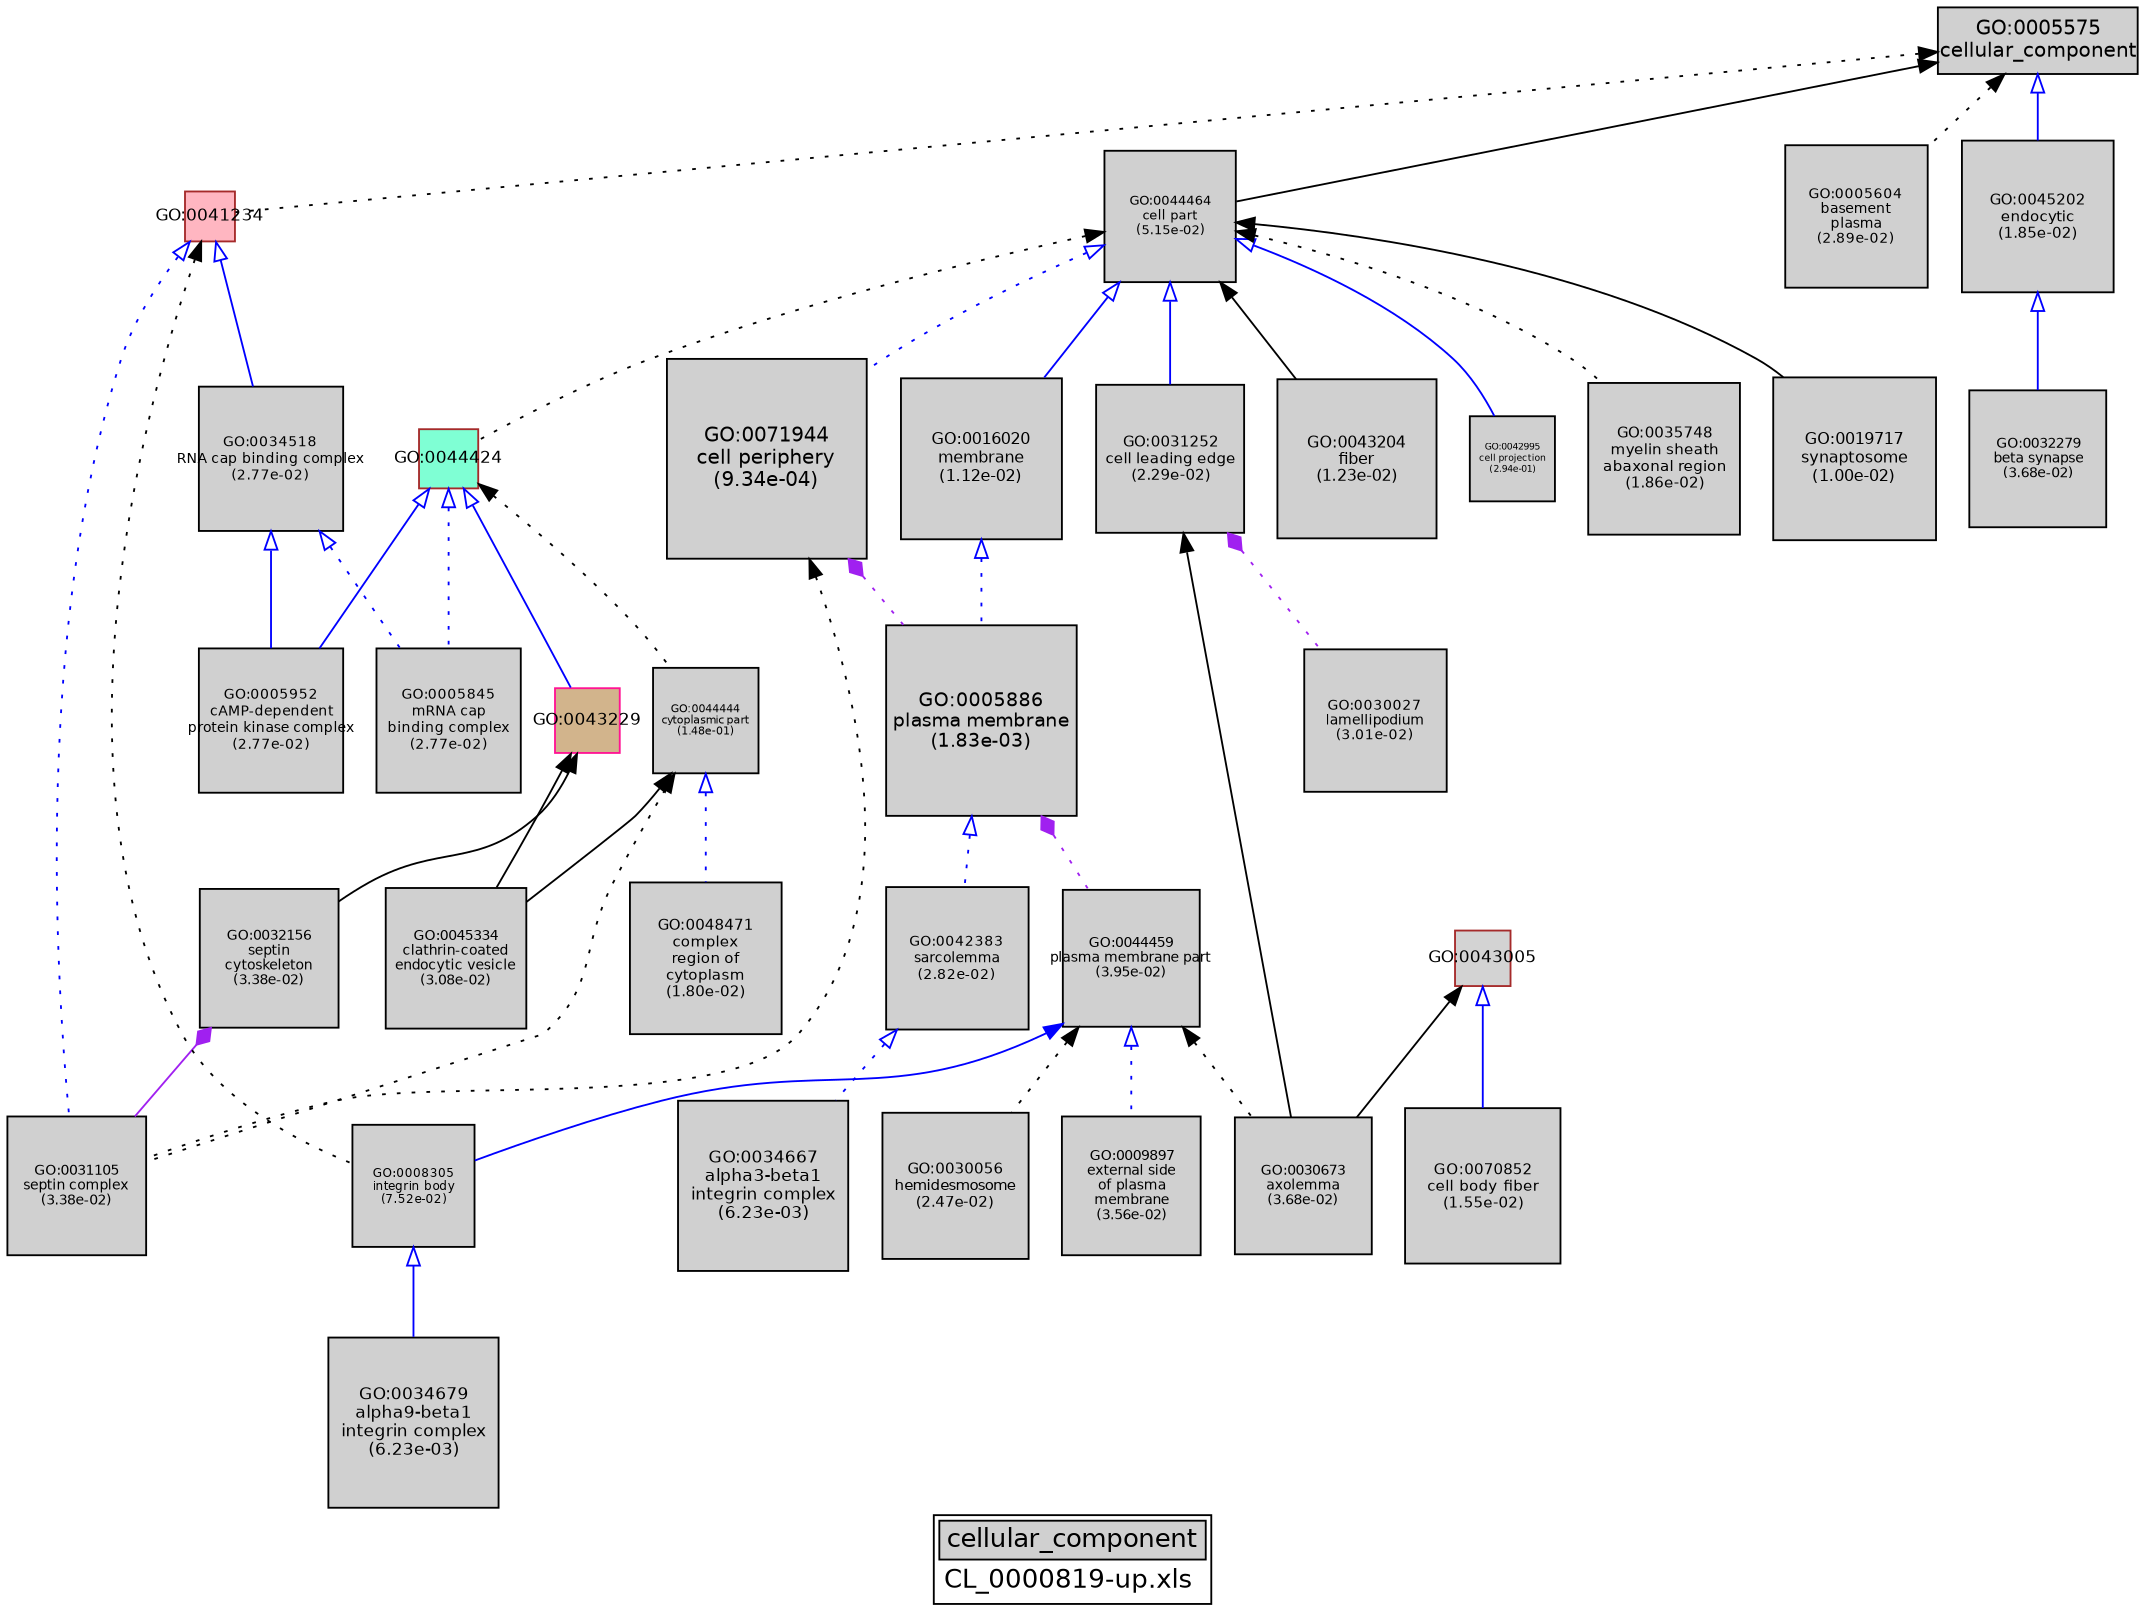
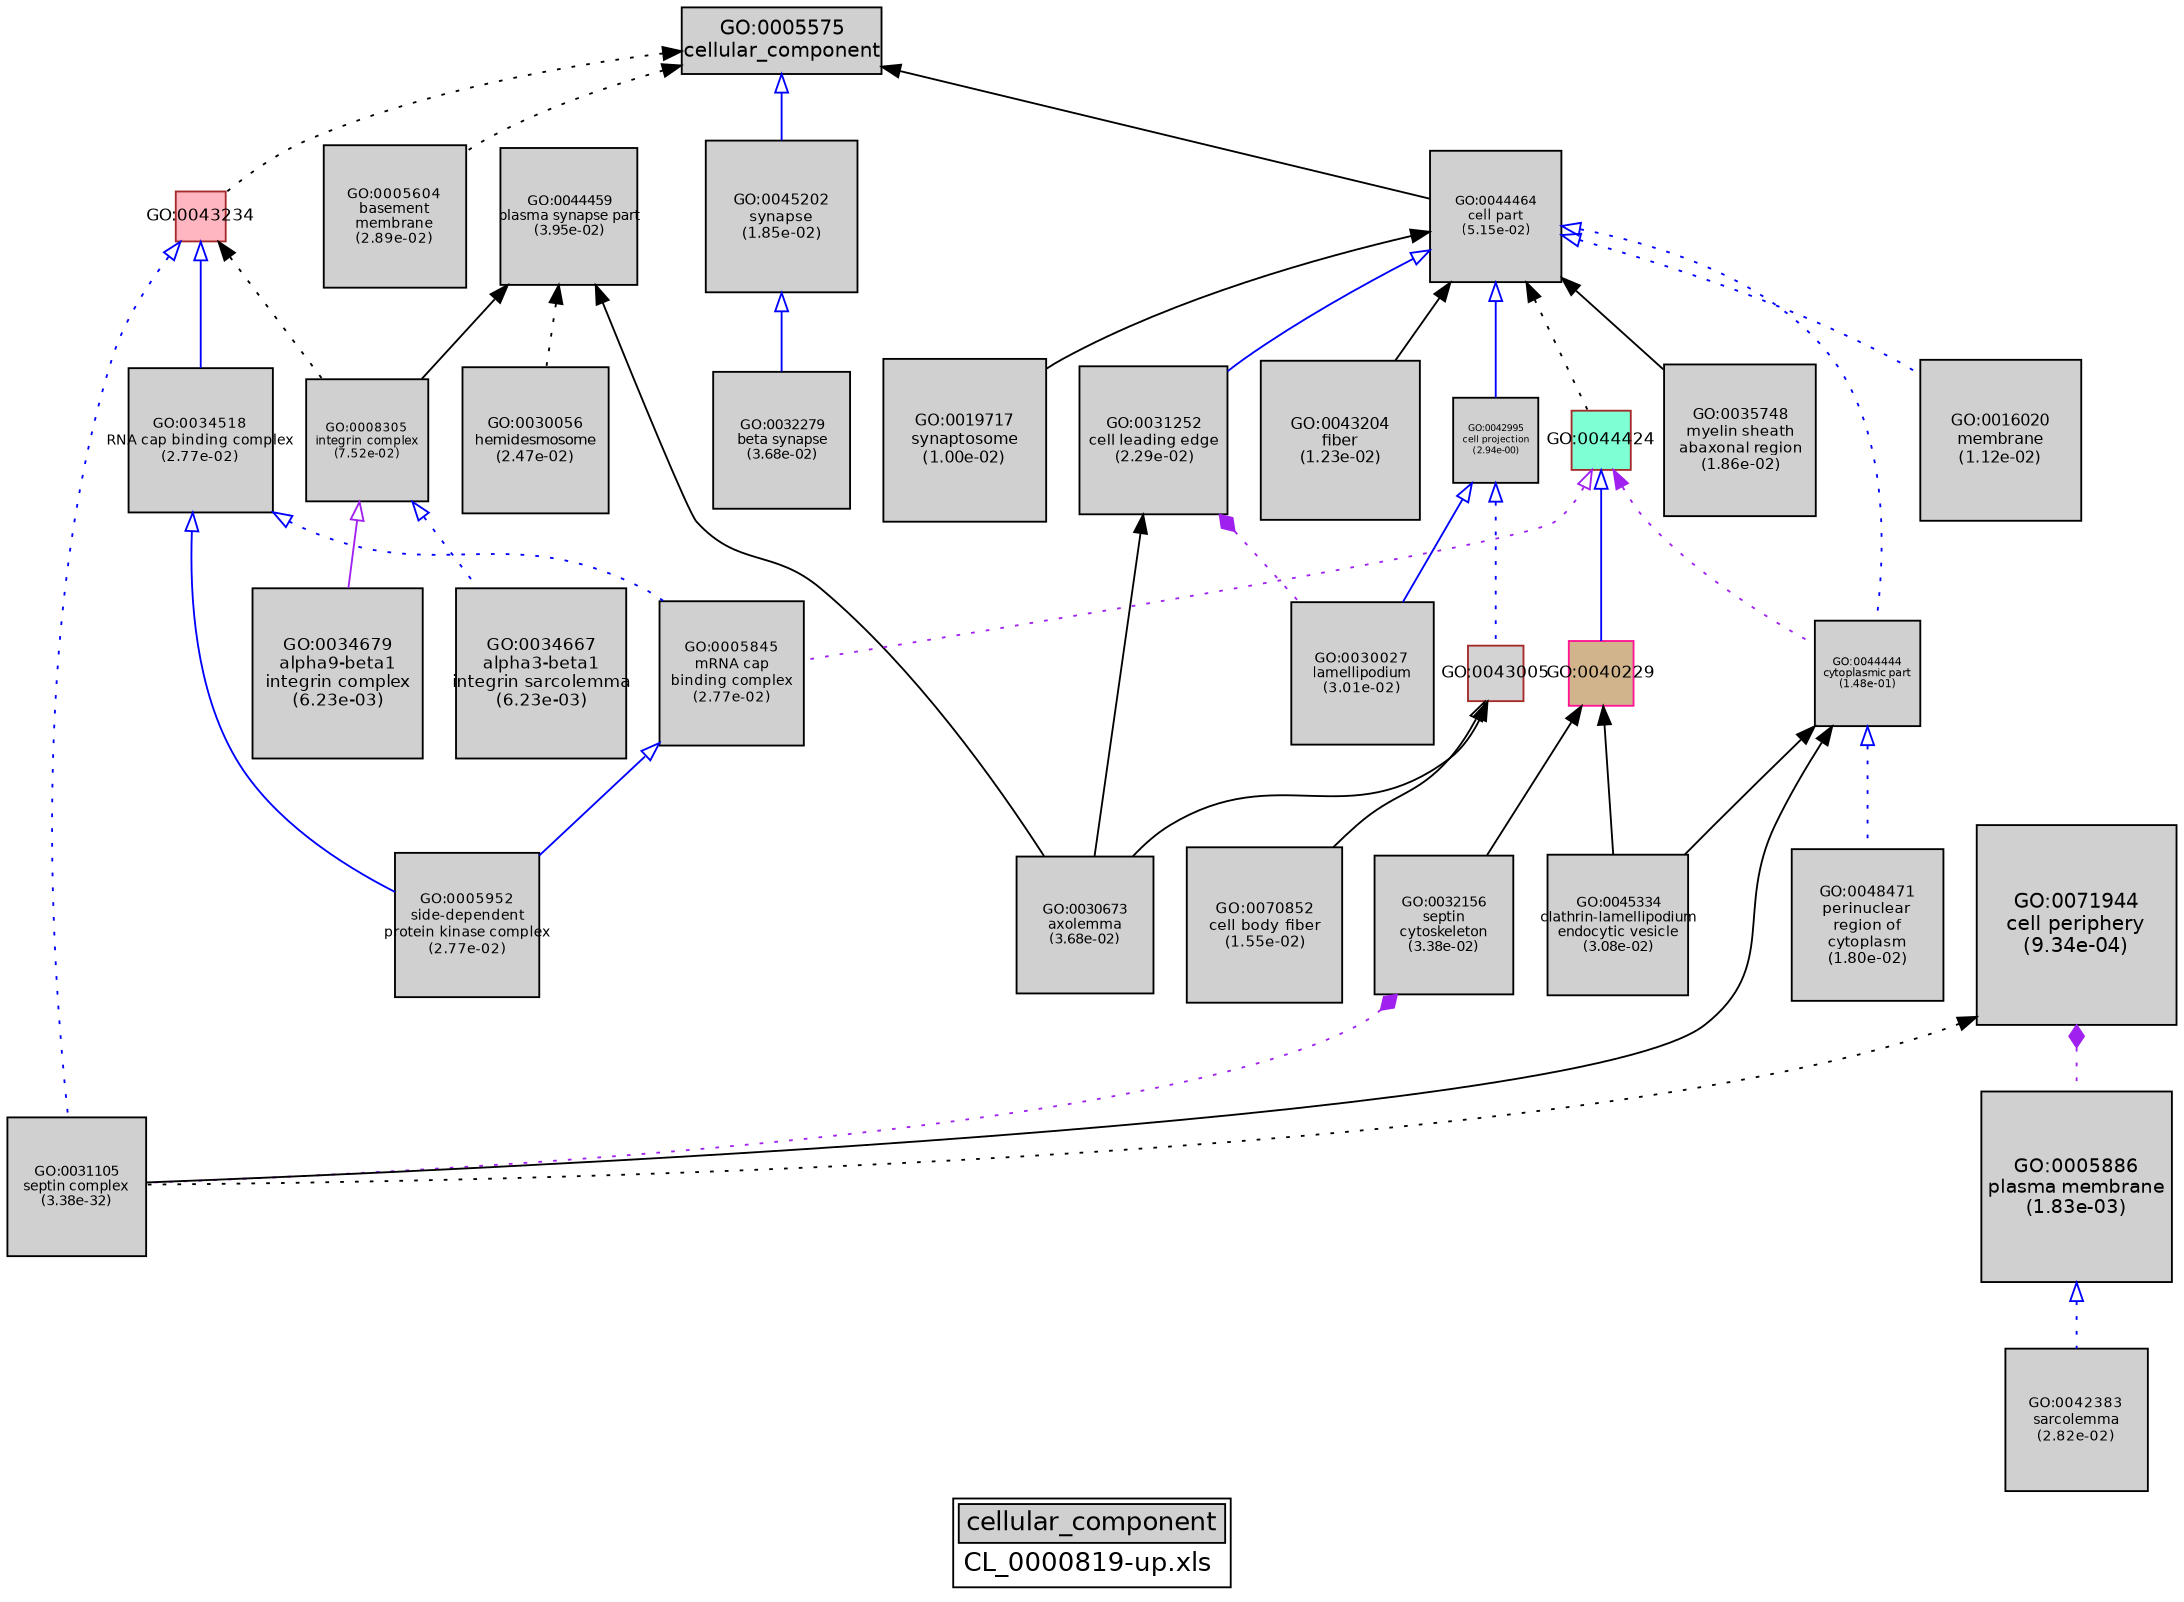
(210, 216) -> (201, 216)
(2038, 217) -> (782, 217)
(1856, 224) -> (395, 224)
(1436, 291) -> (1620, 330)
(974, 307) -> (1826, 352)
(1076, 337) -> (1711, 281)
(1513, 469) -> (1497, 450)
none -> (1440, 538)
none -> (1496, 574)
(369, 576) -> (592, 806)
(587, 577) -> (1709, 577)
(449, 578) -> (1203, 594)
(981, 592) -> none
(272, 711) -> (468, 916)
(587, 721) -> (1601, 673)
(1071, 862) -> none
(706, 942) -> (1868, 909)
(456, 951) -> (1619, 917)
(1131, 958) -> (570, 216)
(476, 1056) -> (1087, 1128)
(1483, 1057) -> (1394, 799)
(865, 1067) -> (443, 542)
(1223, 1080) -> (808, 579)
(166, 1081) -> (835, 1135)
(759, 1084) -> (458, 339)
(414, 1186) -> (367, 441)
(1131, 1186) -> none
(764, 1194) -> (542, 682)
(77, 1200) -> (77, 1201)
(413, 1301) -> (352, 558)
